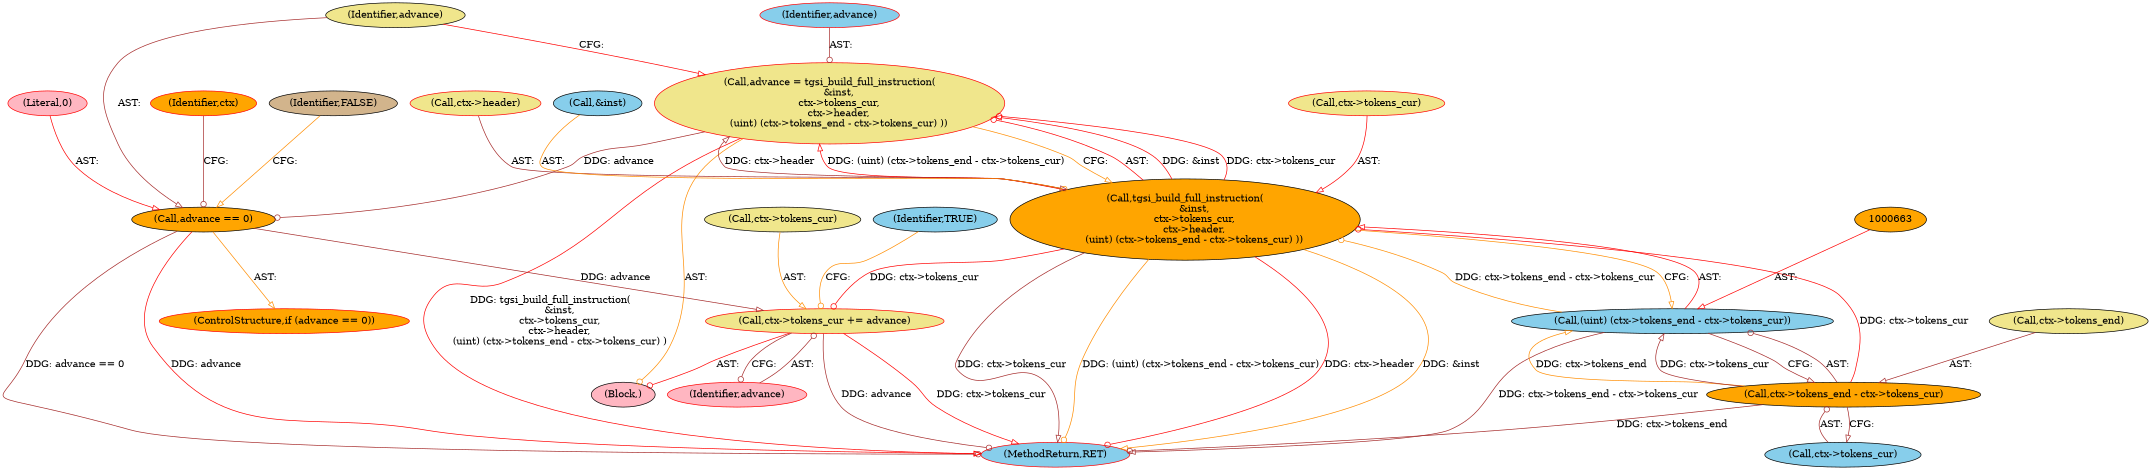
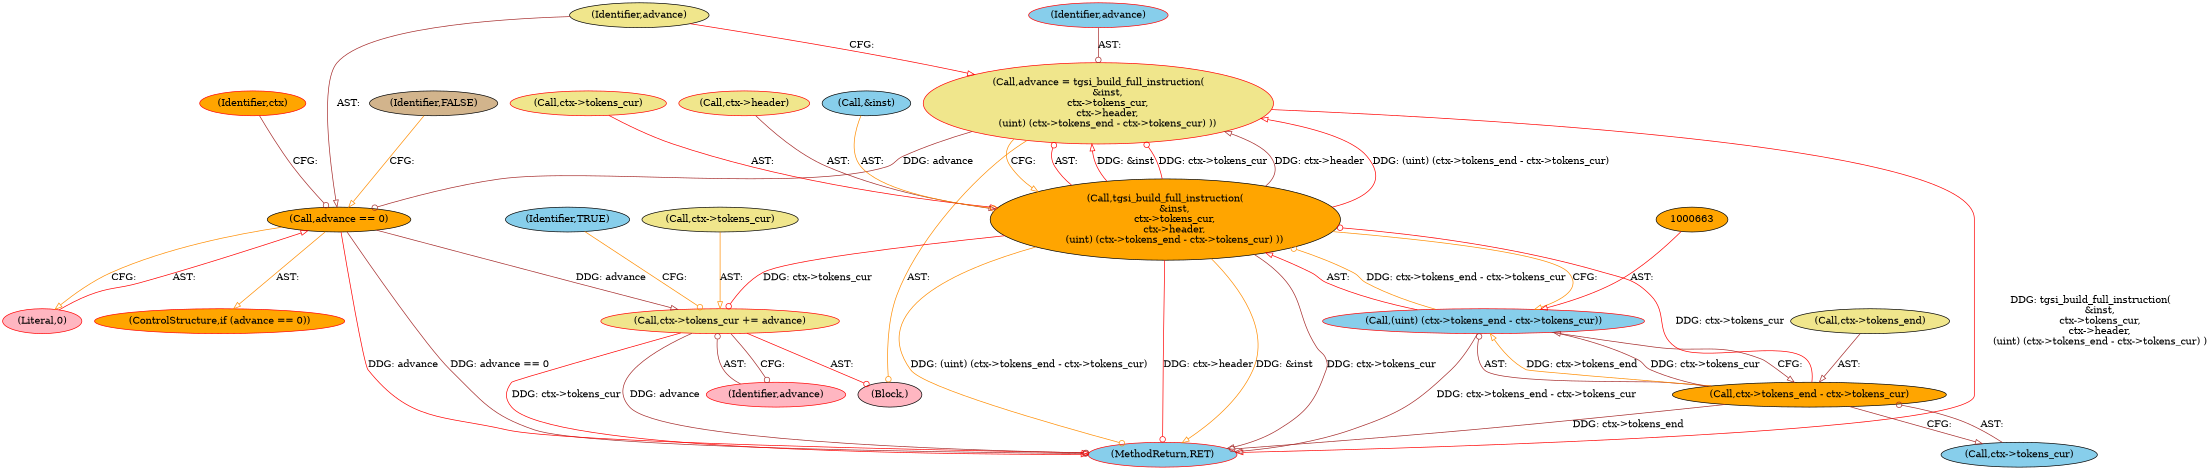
none -> (166, 253)
(1672, 321) -> (1484, 321)
